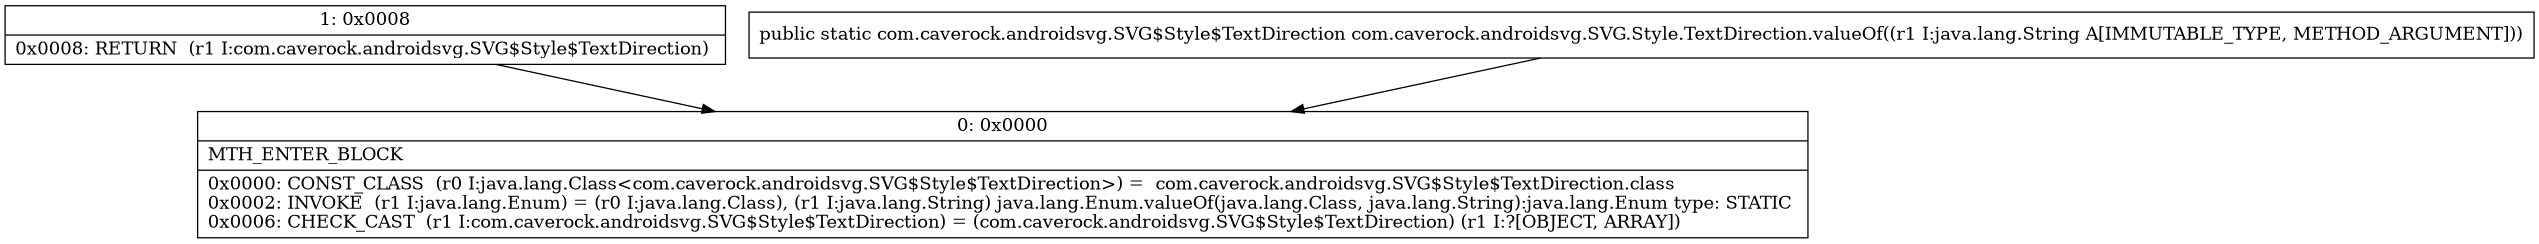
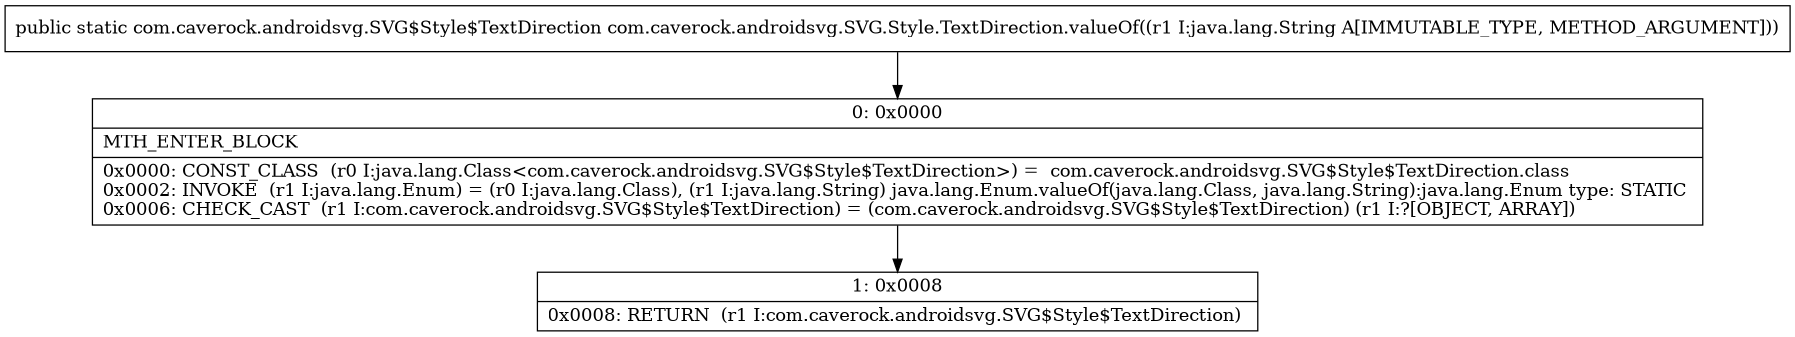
(599, 87) -> (898, 242)
